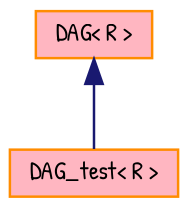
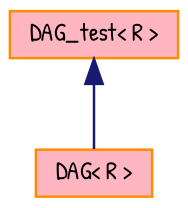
(94, 117) -> (94, 117)
